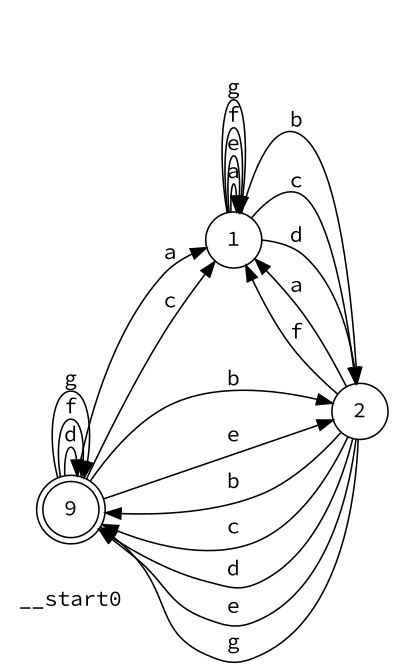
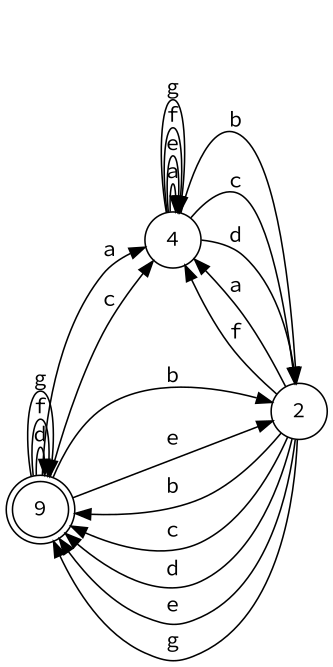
(234, 240) -> (173, 240)
(71, 600) -> none
